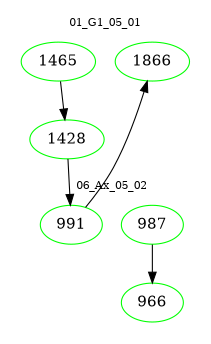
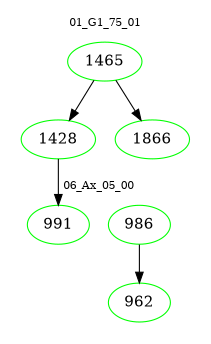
(105, 23) -> (105, 23)
(121, 153) -> (126, 96)
(112, 186) -> (99, 186)
(152, 225) -> (139, 225)
(152, 303) -> (139, 303)
